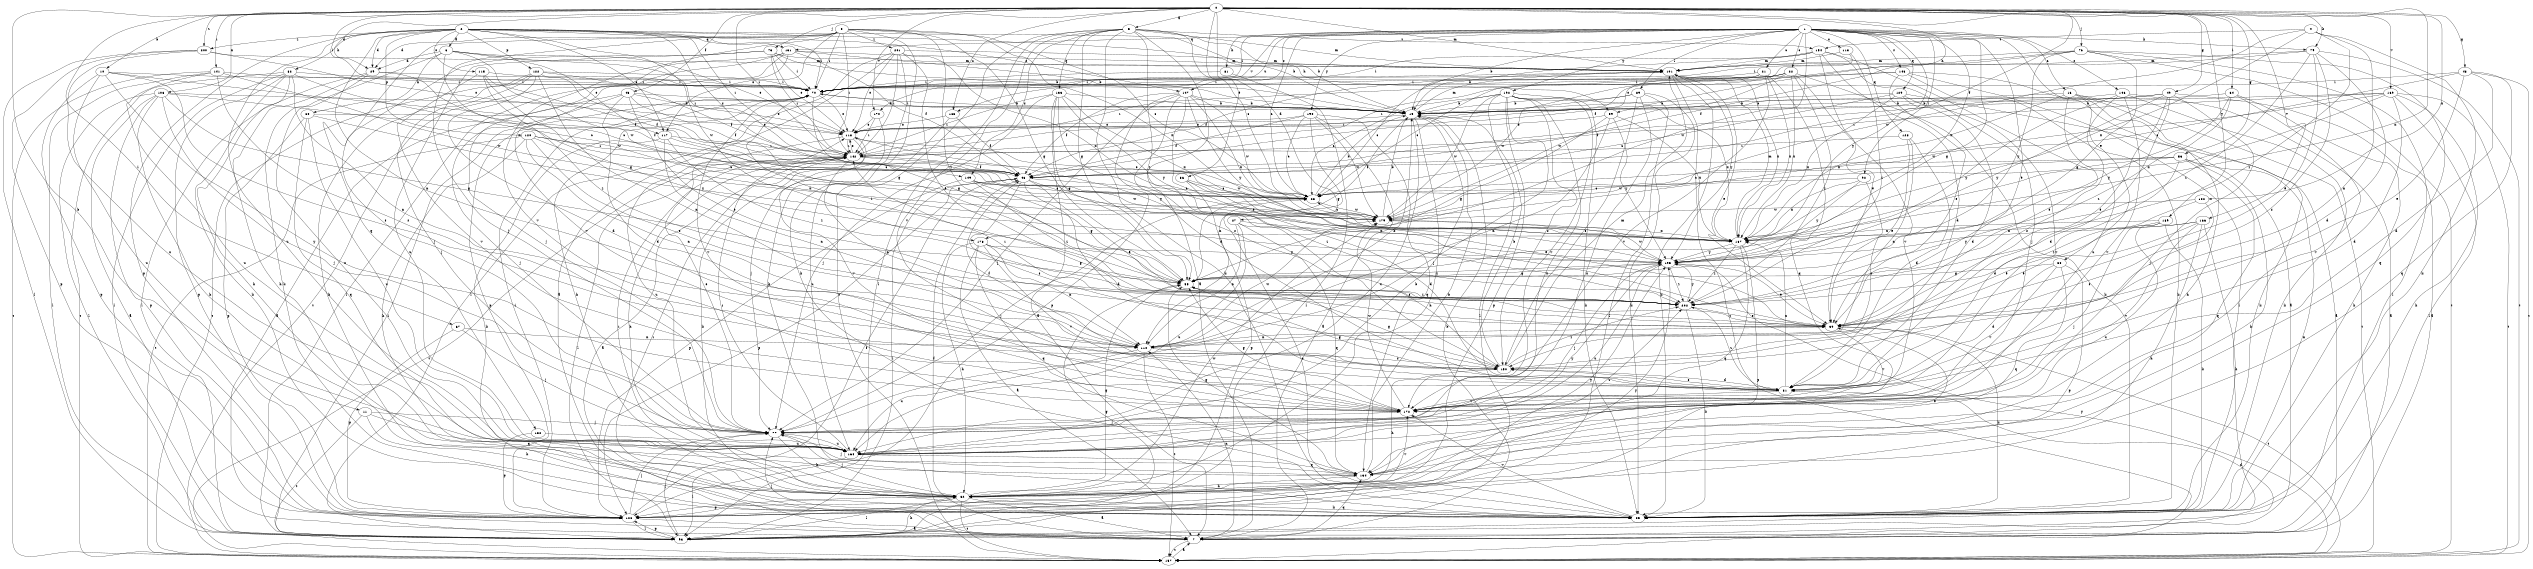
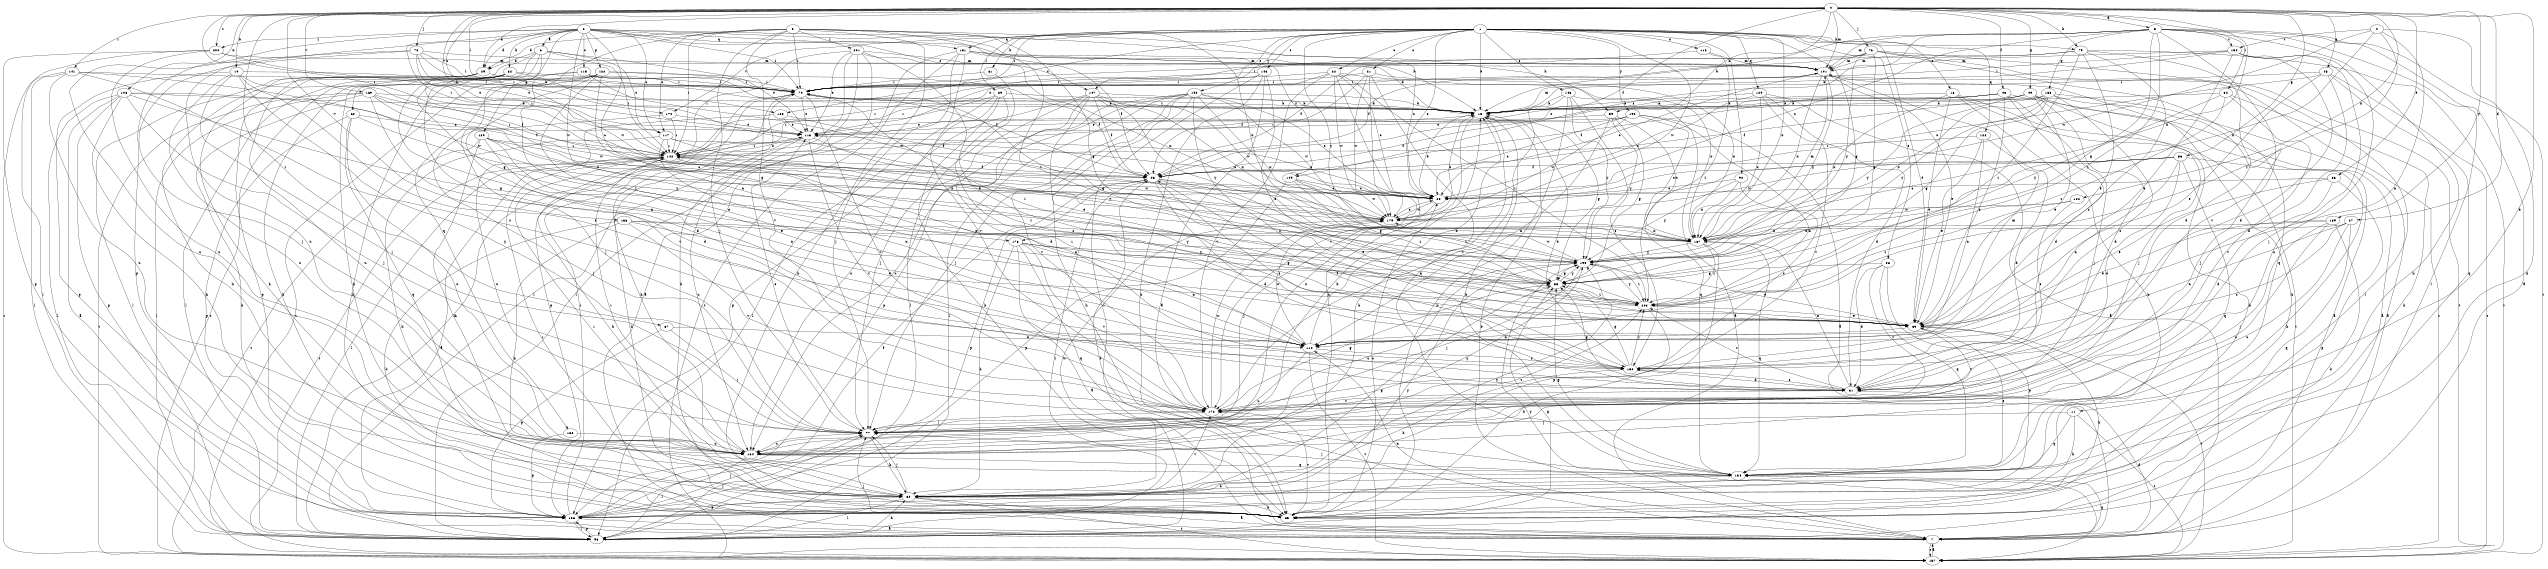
none -> (489, 301)
(2231, 493) -> (1964, 326)
